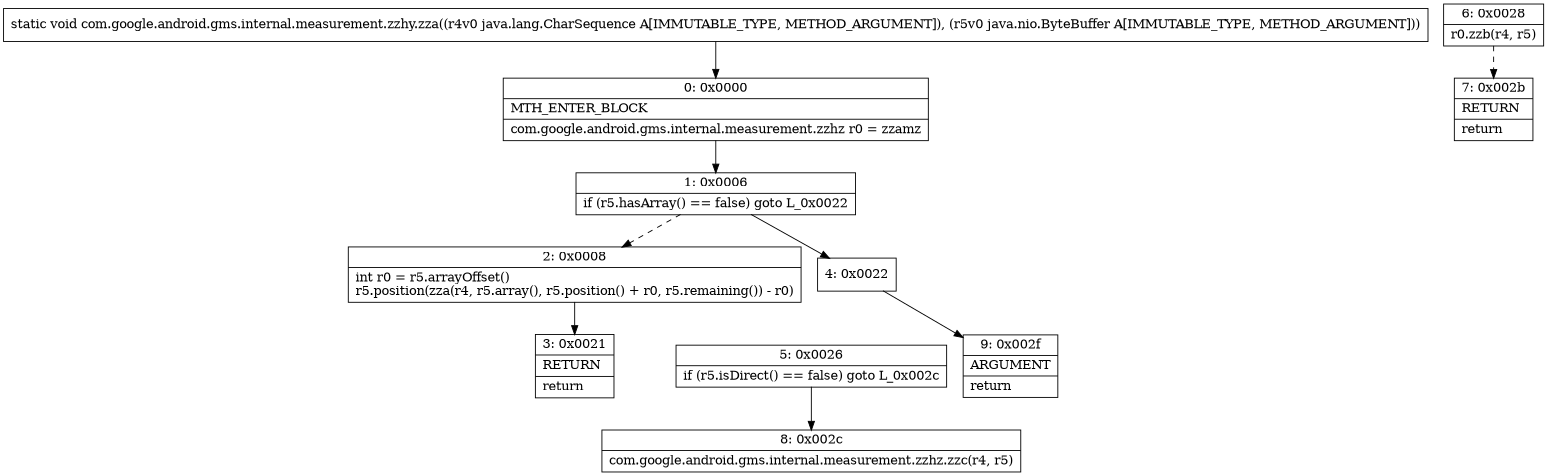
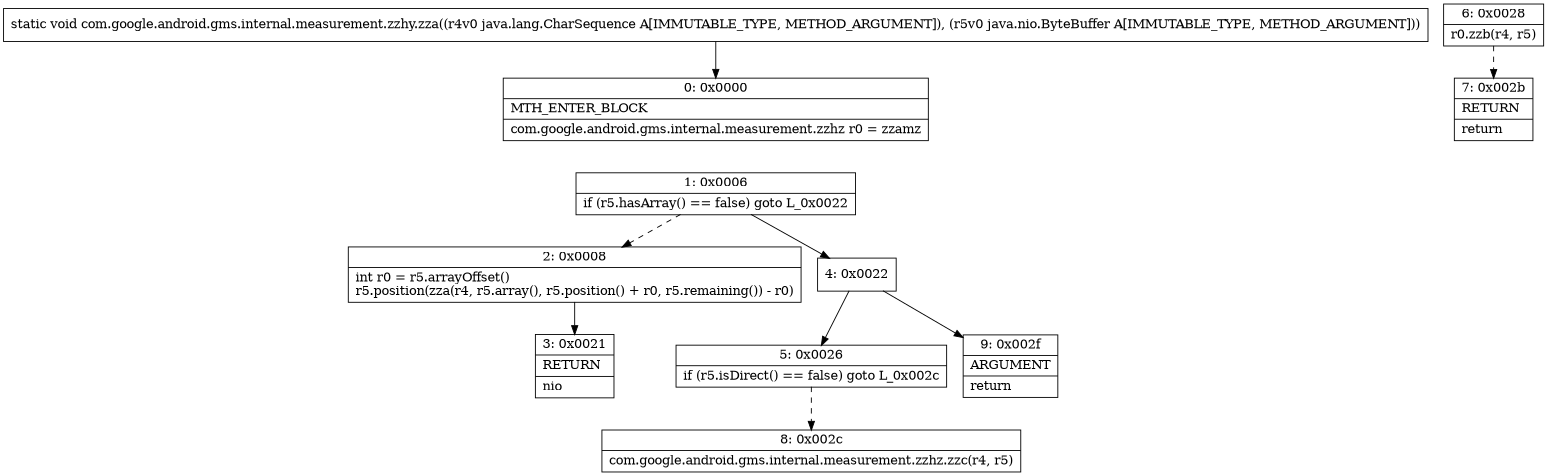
(716, 152) -> none
none -> (837, 314)
(563, 387) -> (552, 387)
(811, 404) -> (811, 404)
